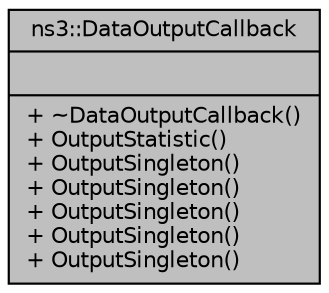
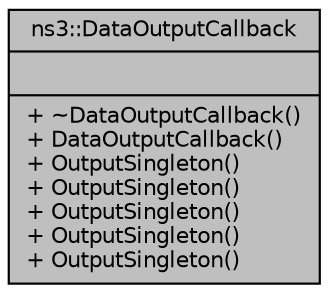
(127, 140) -> (156, 140)
